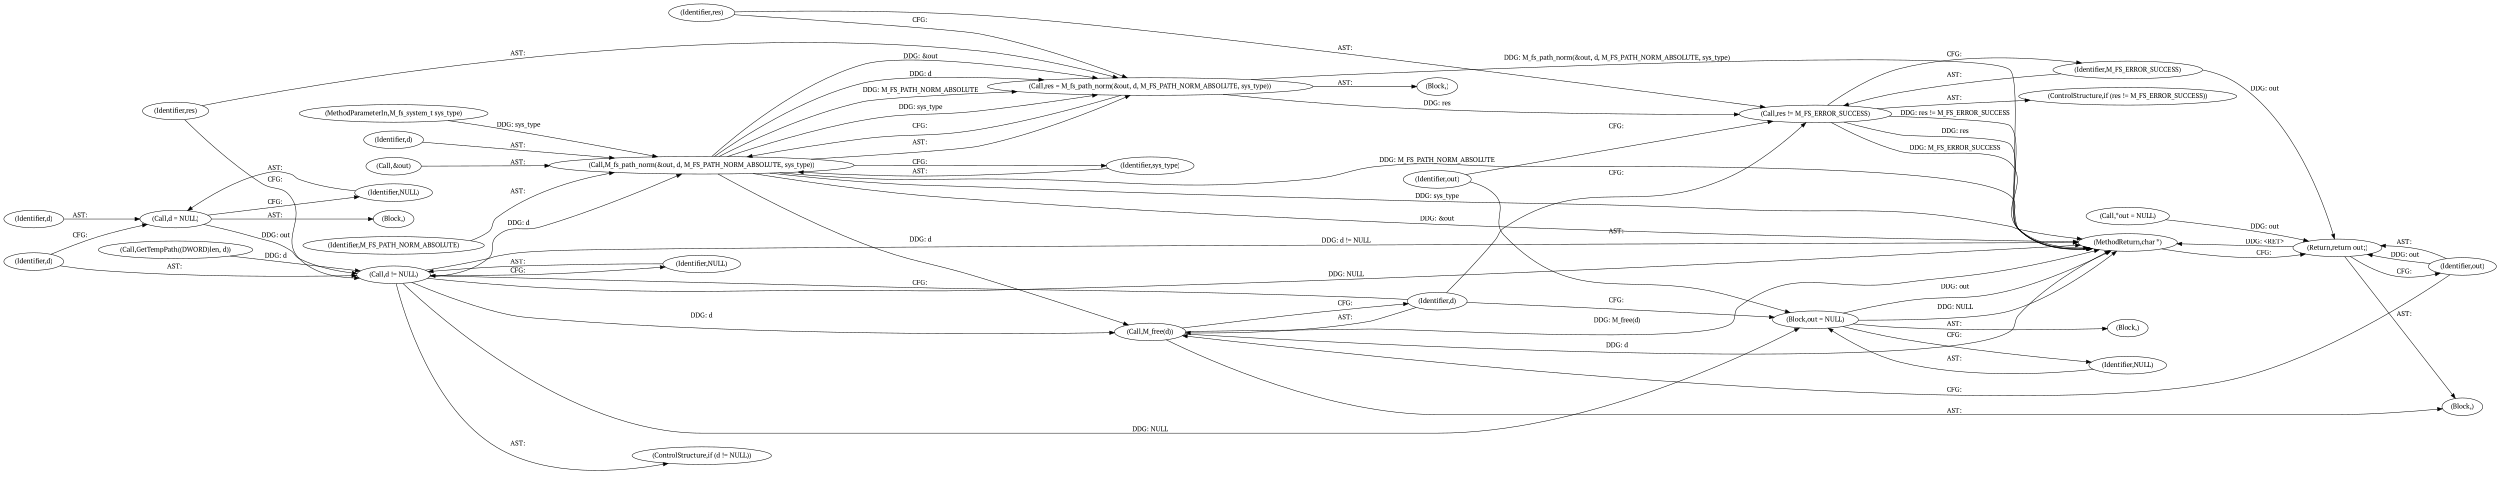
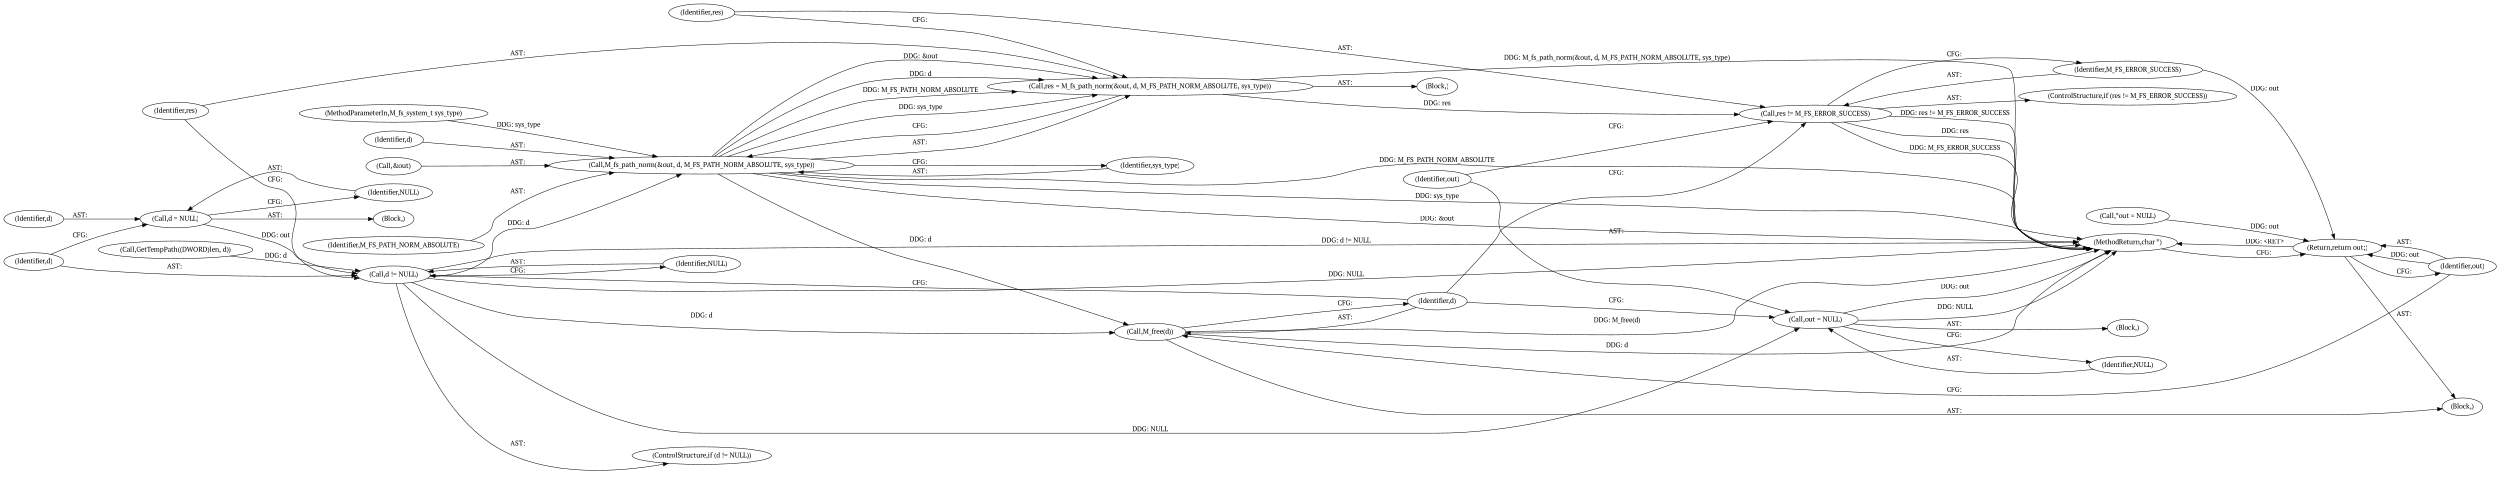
(1815, 320) -> (1815, 320)
